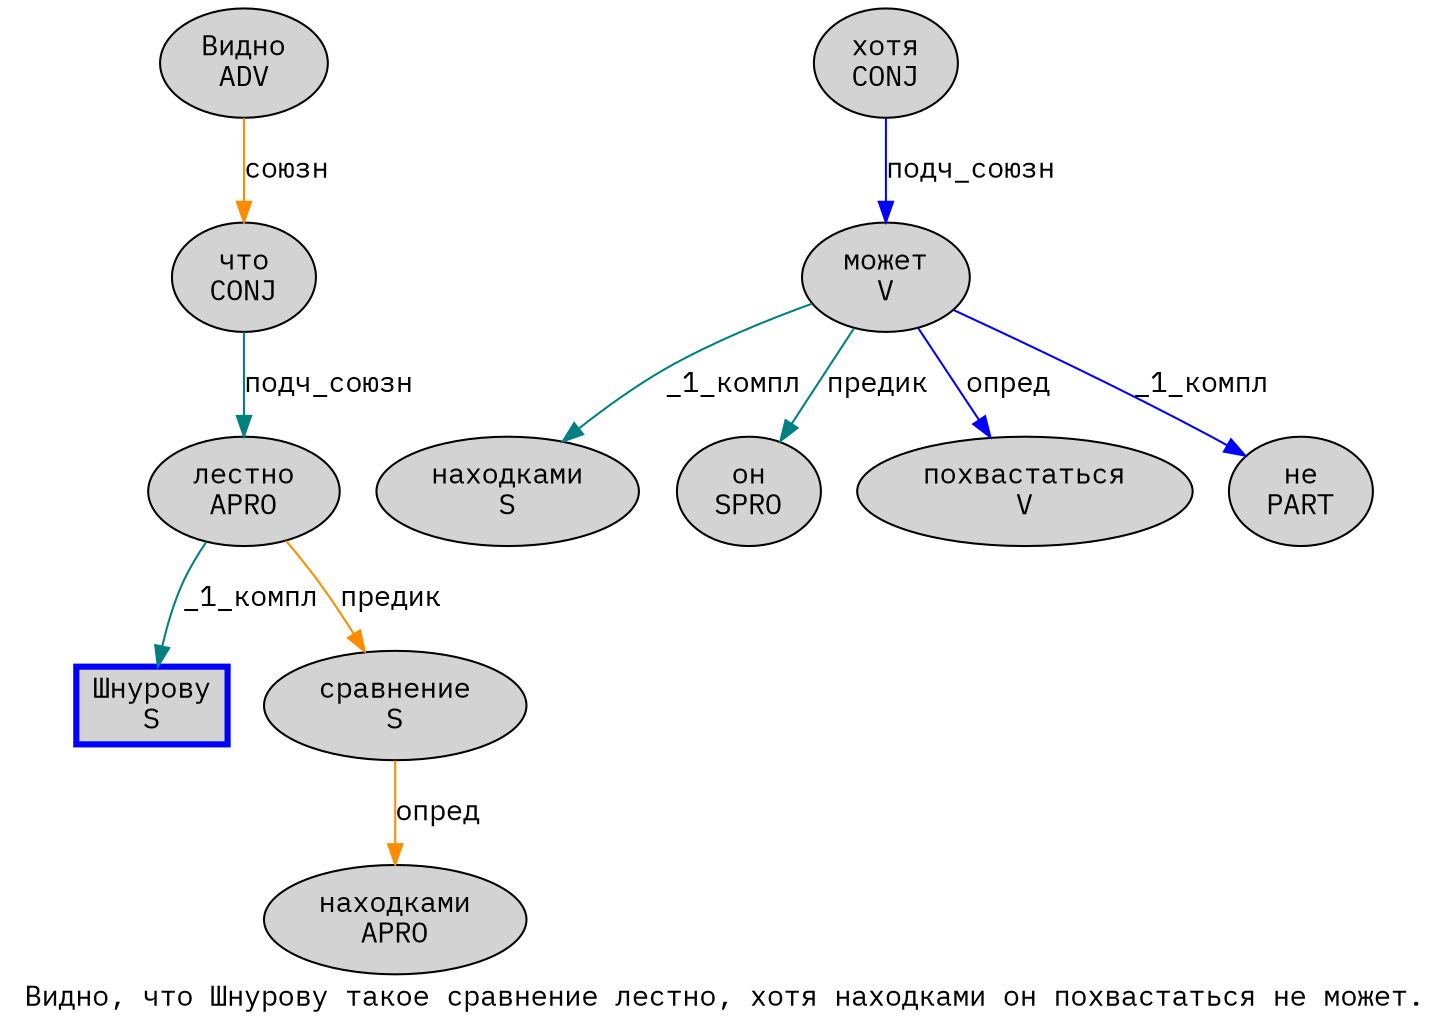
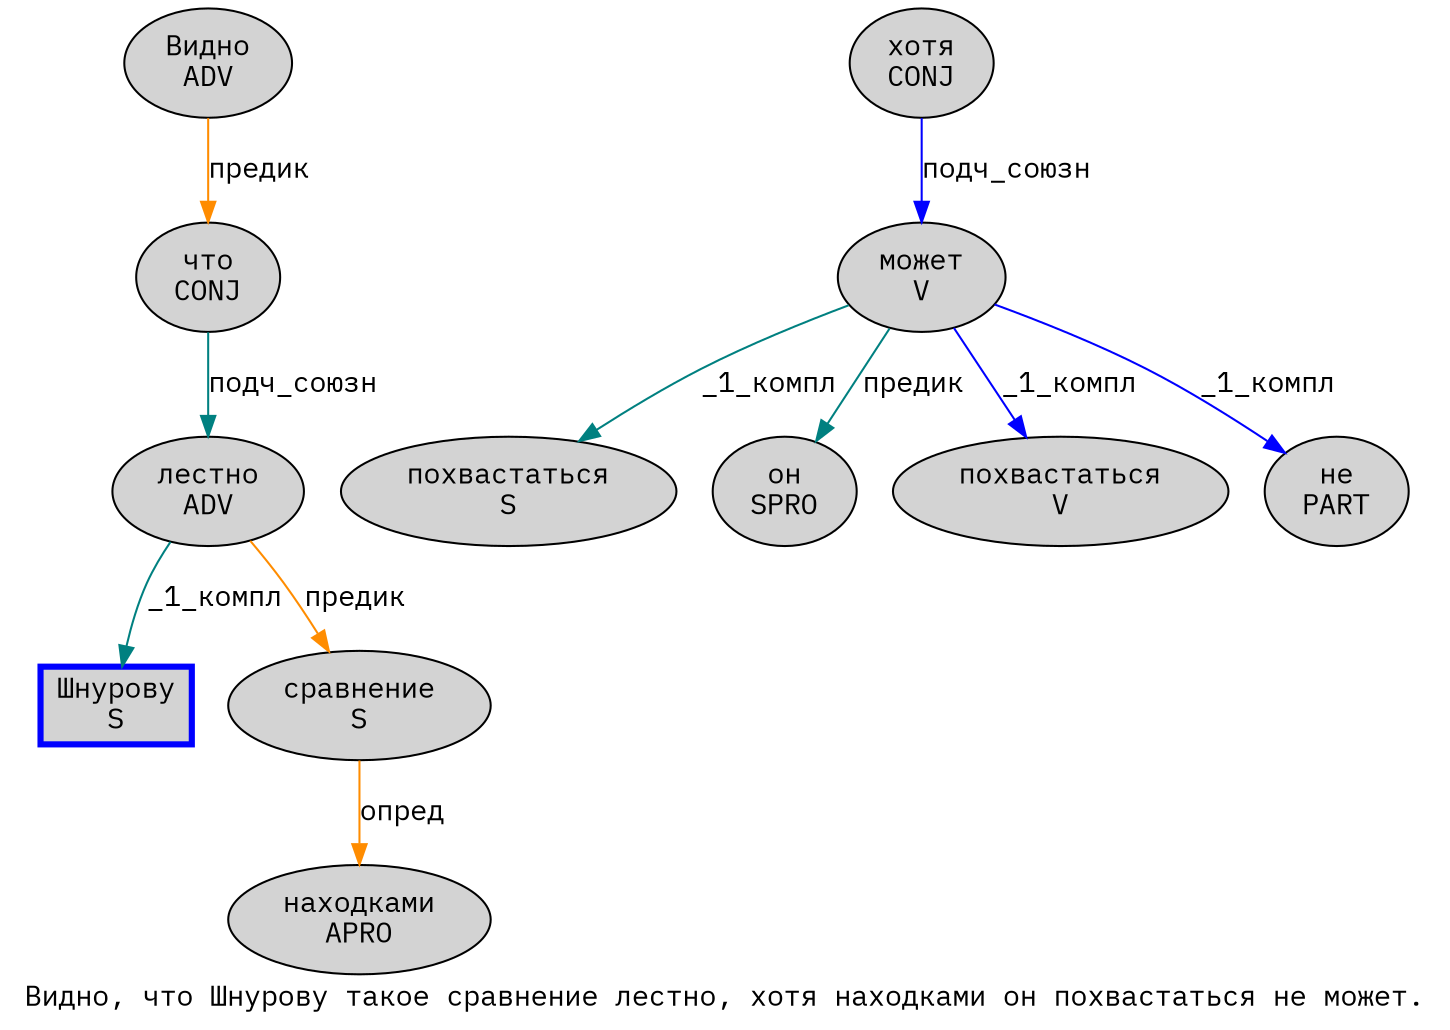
(287, 170) -> (259, 170)
(1009, 384) -> (1070, 384)
(244, 491) -> (208, 491)
(508, 491) -> (509, 491)
